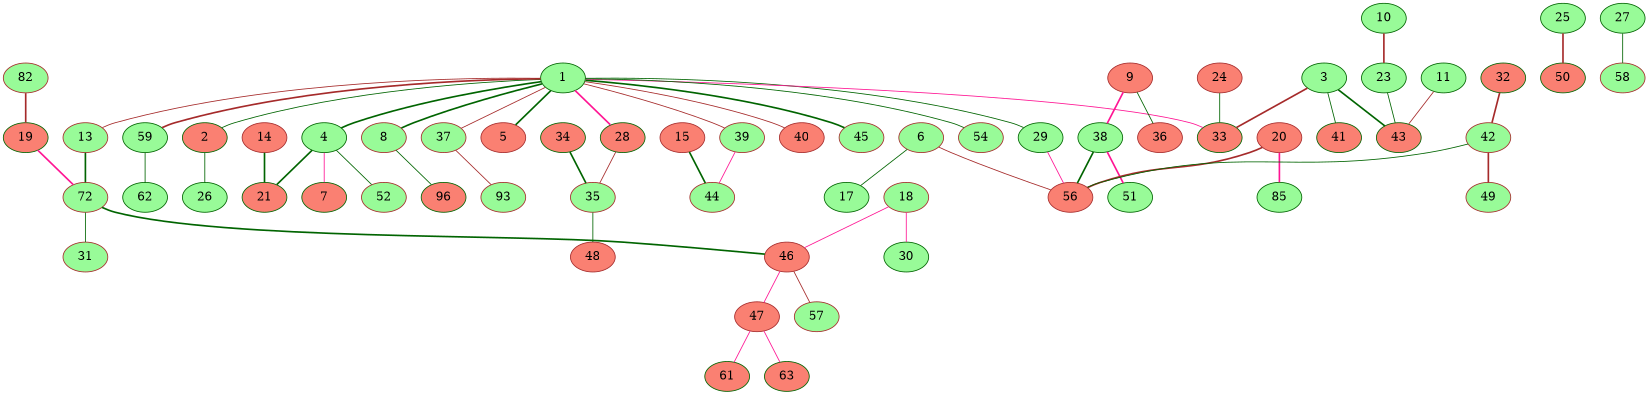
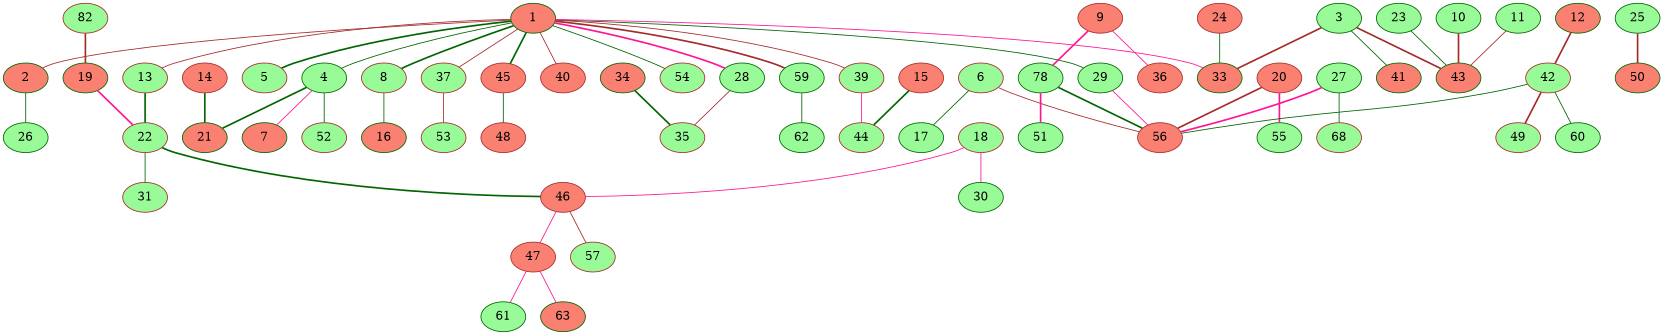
(1384, 48) -> (1459, 48)
(563, 78) -> (533, 18)
(1503, 78) -> (1578, 18)
(1623, 78) -> (1339, 138)
(380, 93) -> (276, 35)
(440, 100) -> (426, 42)
(1145, 108) -> (1128, 46)
(1362, 108) -> (1399, 48)
none -> (1252, 112)
(503, 138) -> (265, 78)
(623, 138) -> (742, 78)
(862, 138) -> (503, 78)
(1100, 138) -> (1041, 78)
none -> (1578, 138)
(85, 197) -> (145, 138)
(444, 197) -> (384, 138)
(503, 197) -> (444, 138)
(1279, 197) -> (1279, 138)
(593, 227) -> (503, 108)
(727, 376) -> (503, 317)
